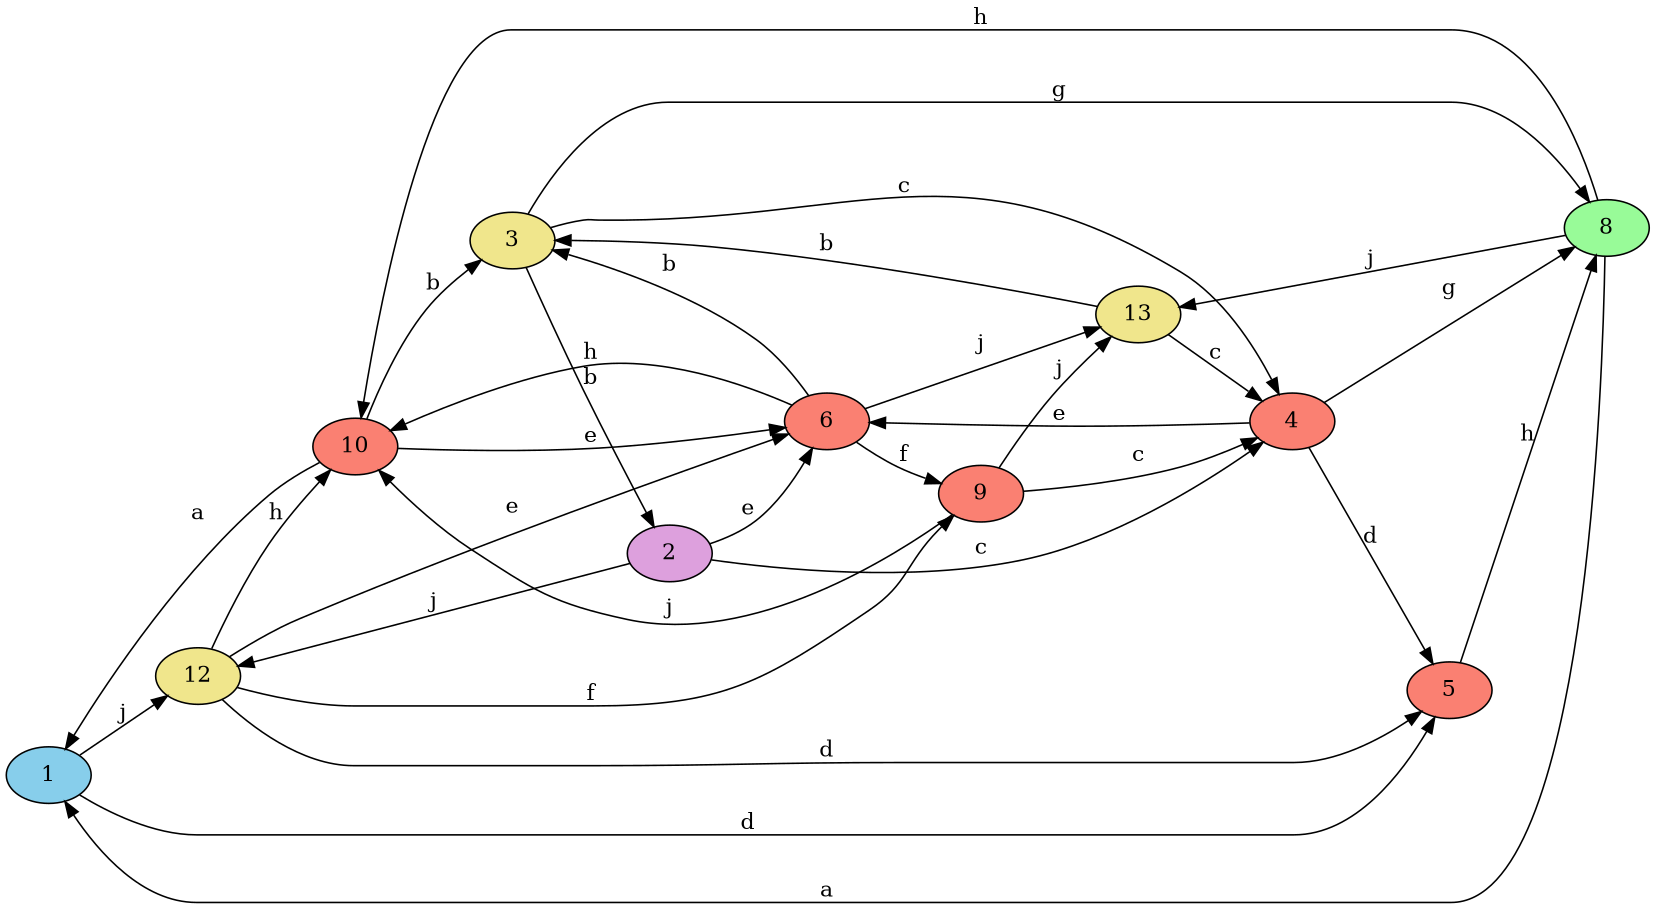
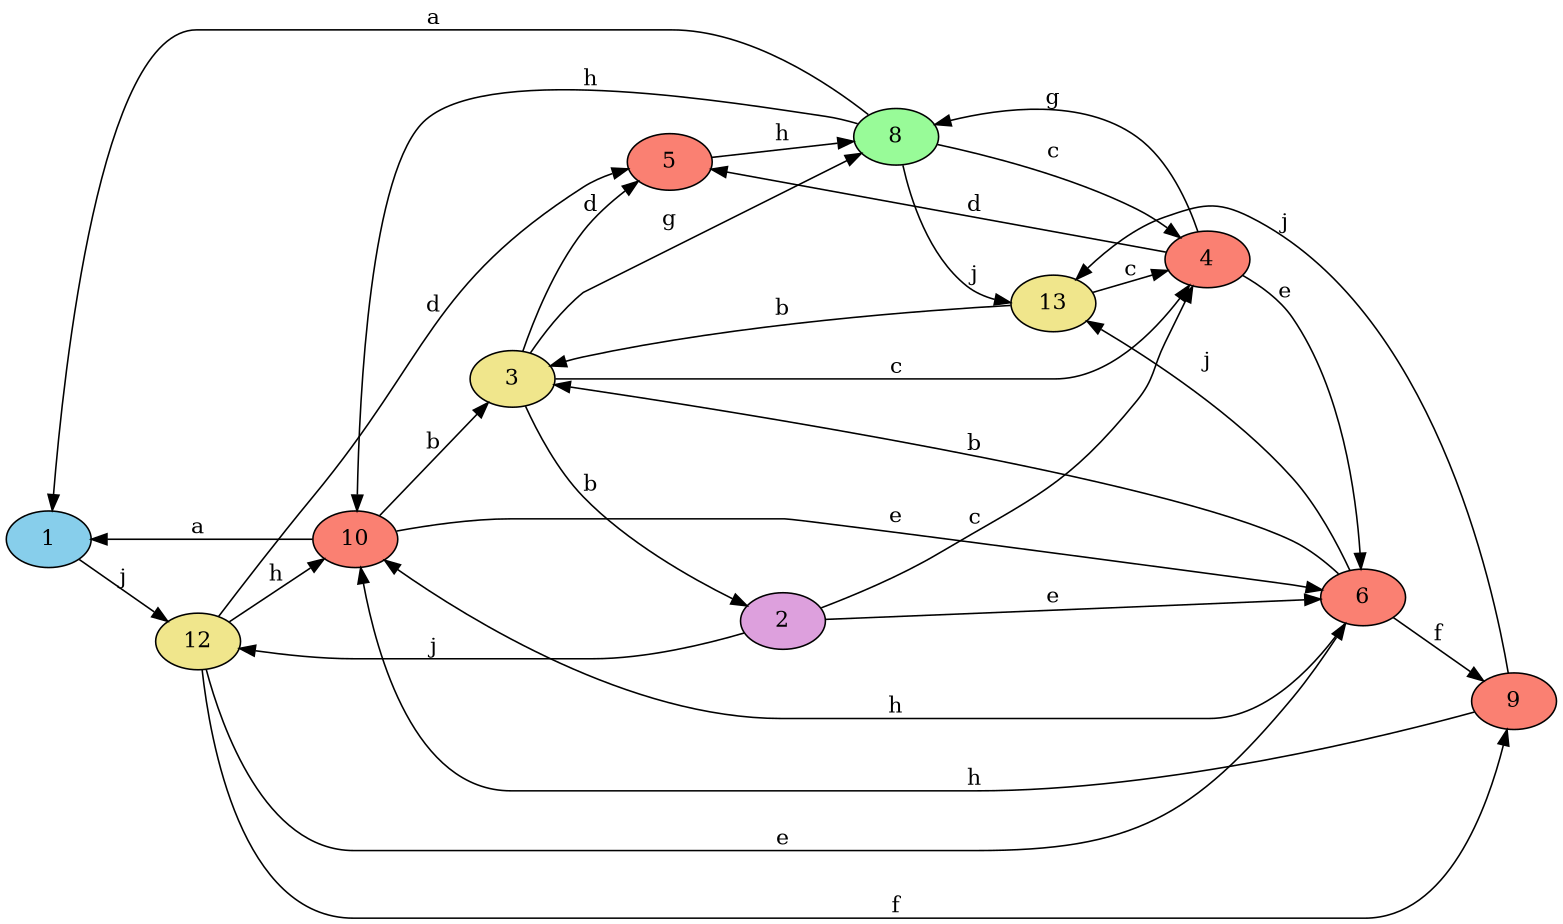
(1135, 477) -> (1056, 176)
(670, 608) -> (975, 779)
(771, 835) -> (562, 263)
